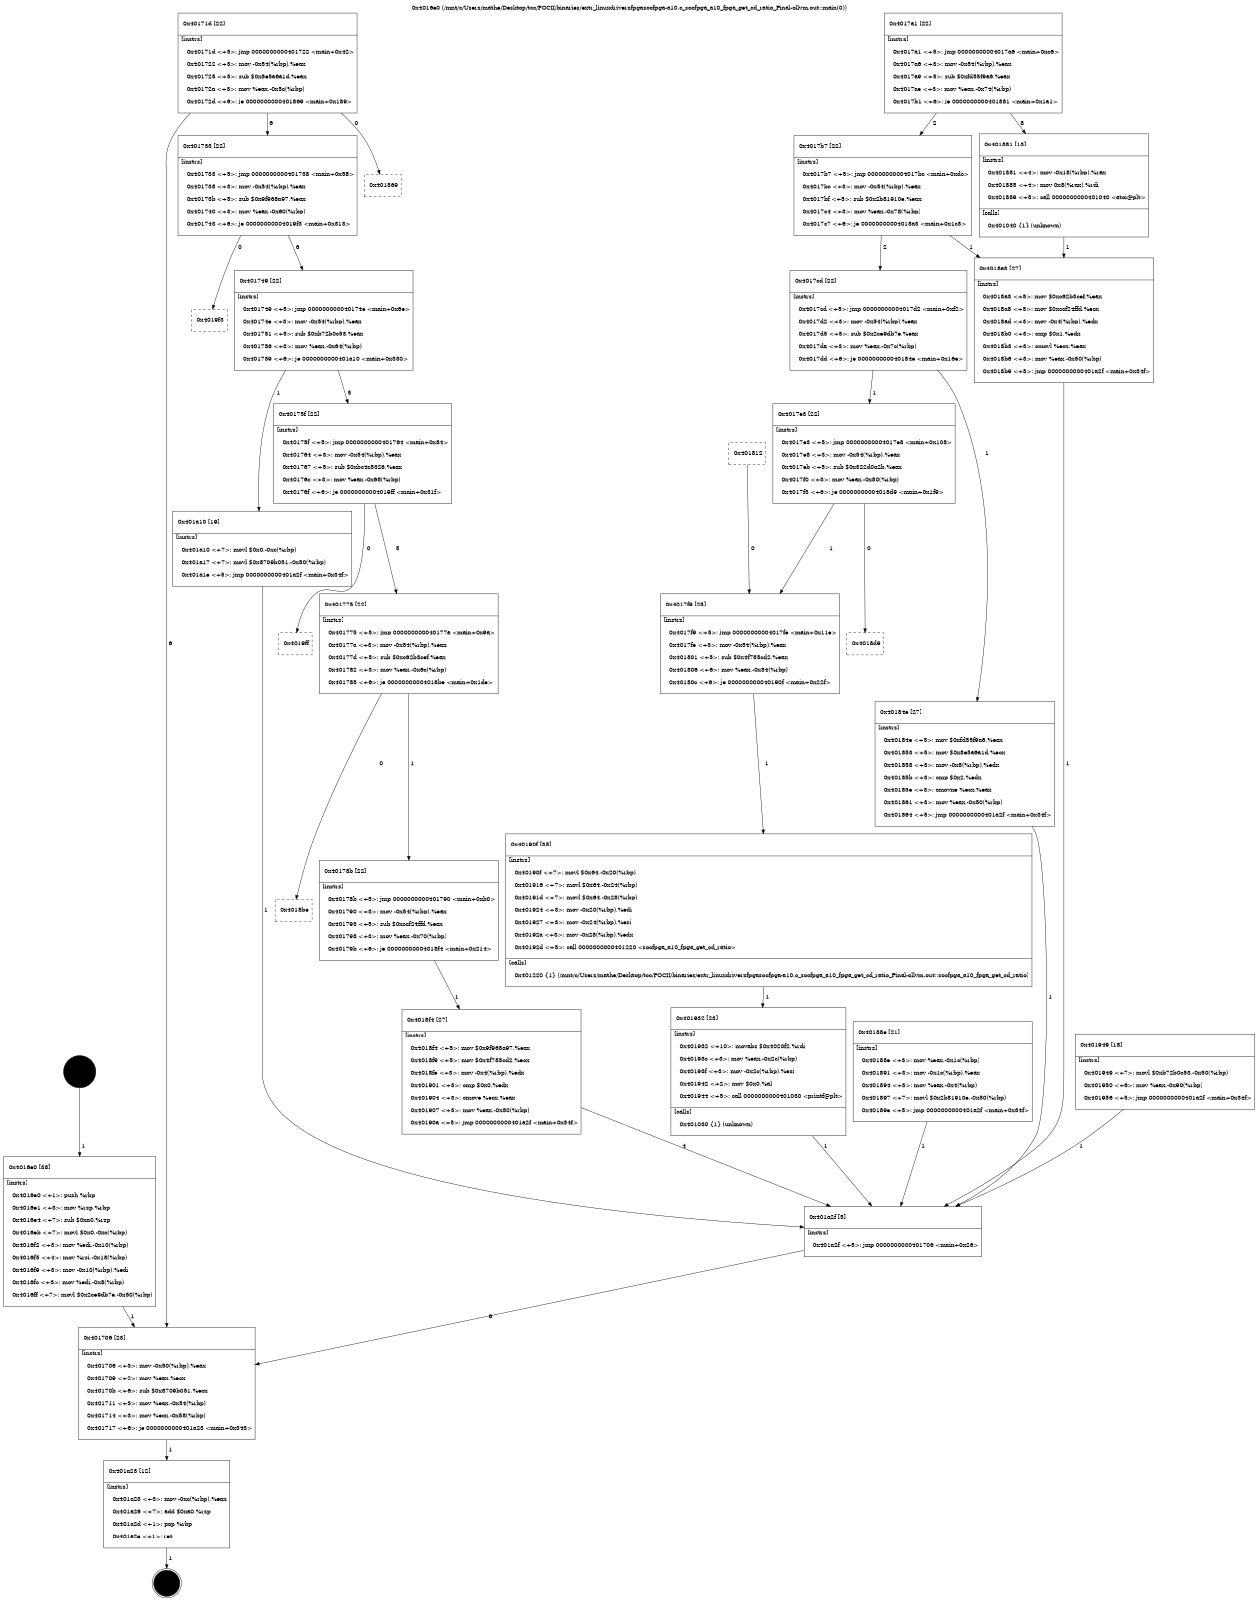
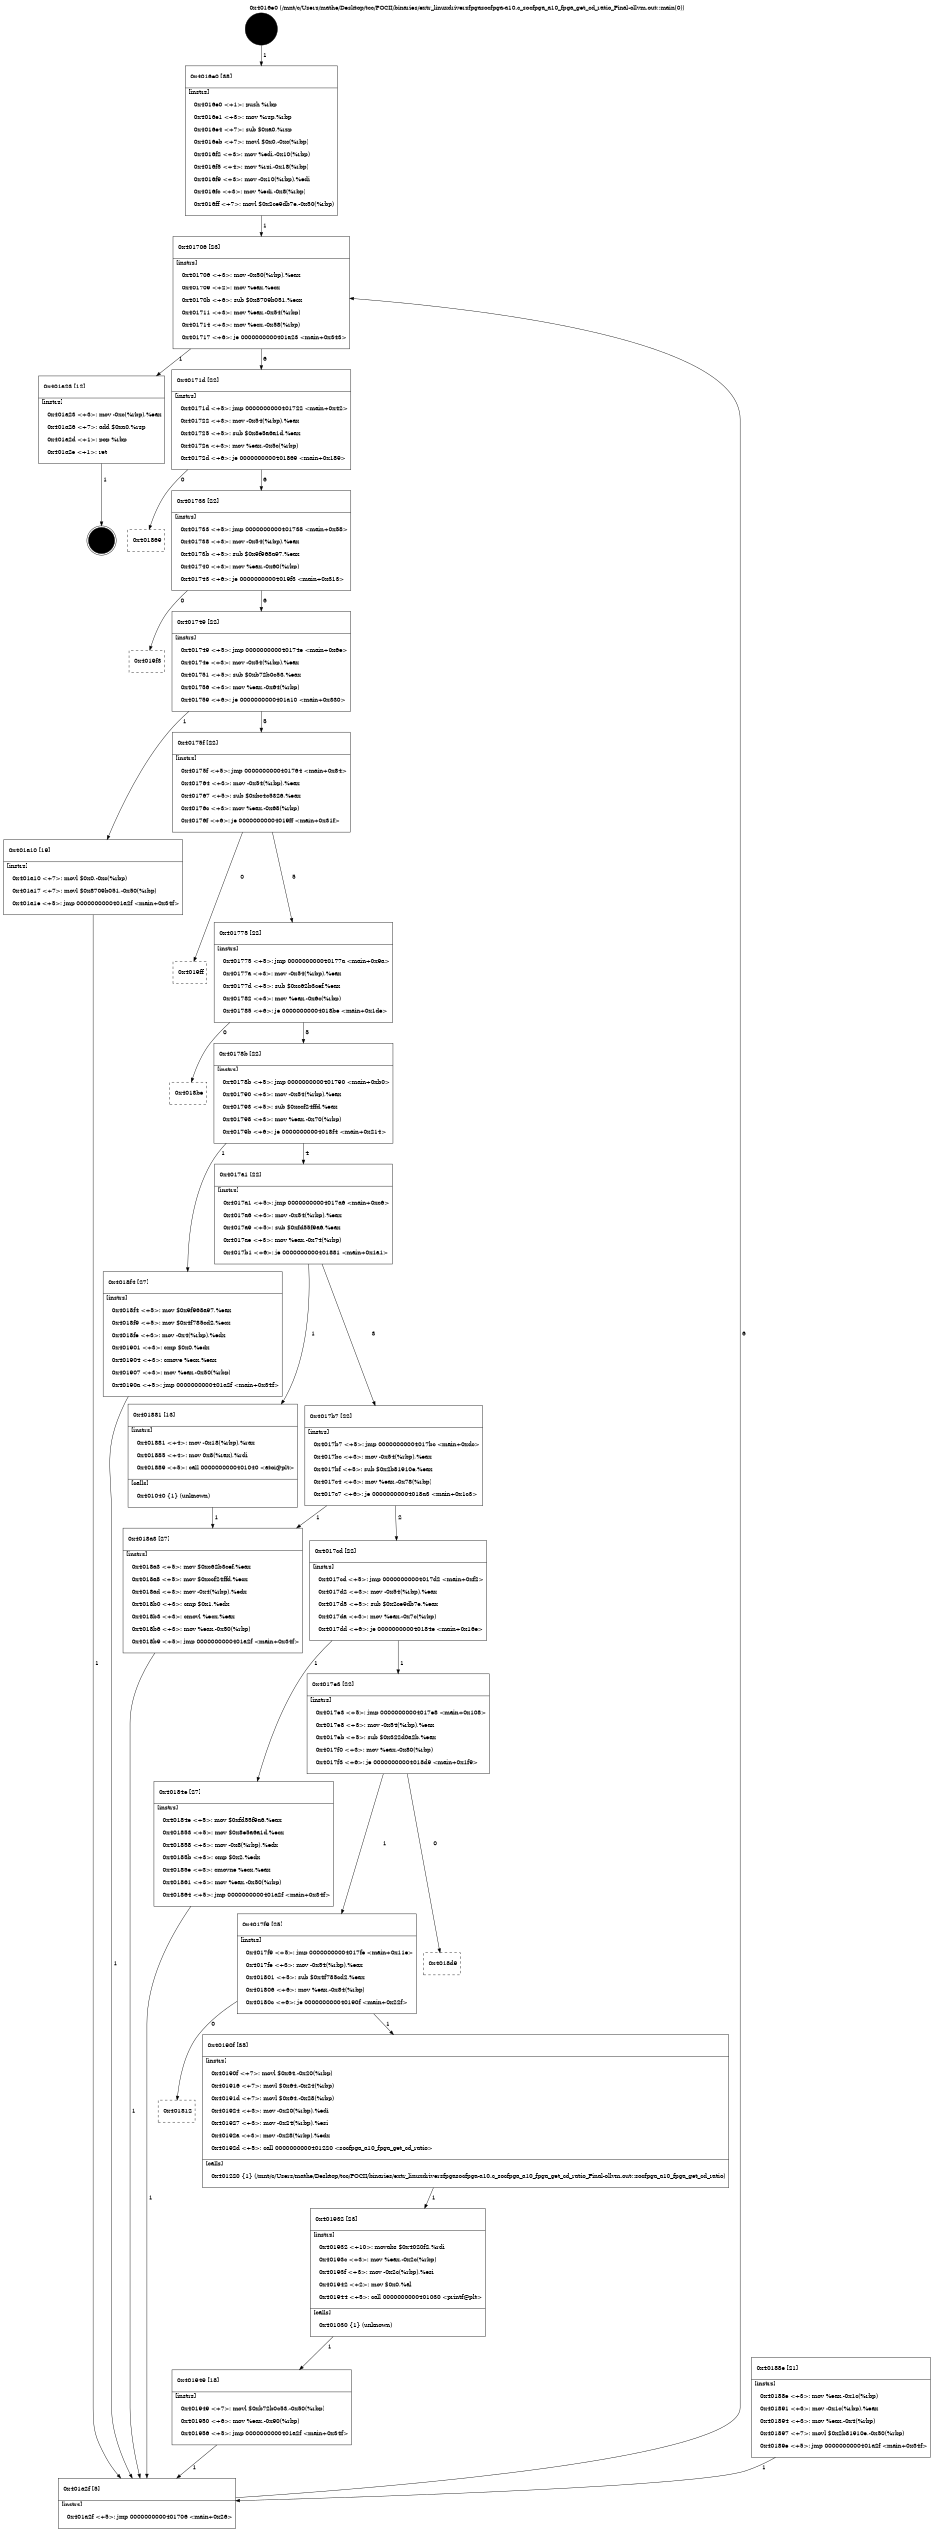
(934, 123) -> (372, 1334)
(1021, 123) -> (312, 1334)
(748, 527) -> (194, 2041)
(167, 715) -> (261, 357)
(412, 764) -> (306, 1033)
(683, 1146) -> (114, 1964)
none -> (303, 1152)
(841, 1169) -> (318, 2352)
